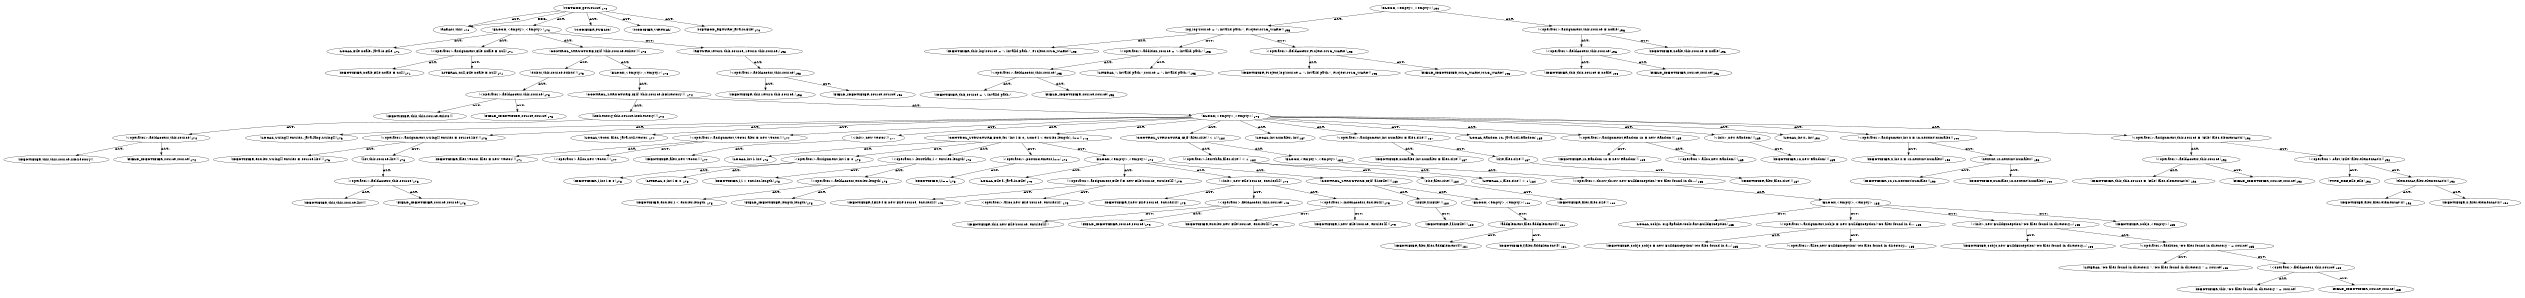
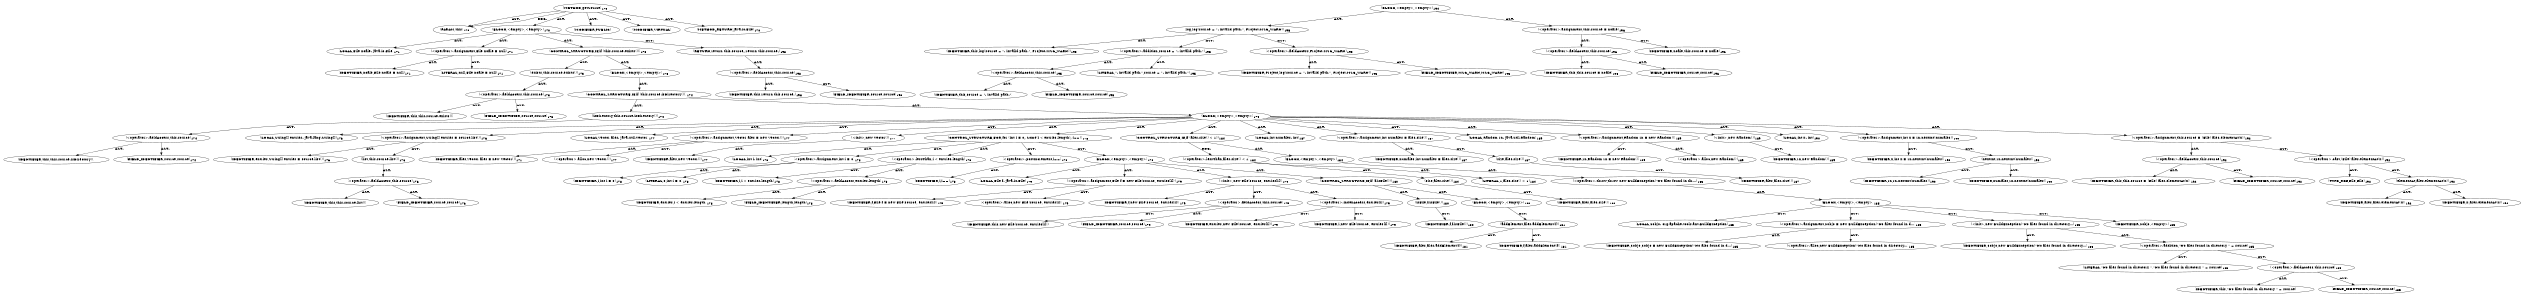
(1207, 149) -> (1207, 149)
